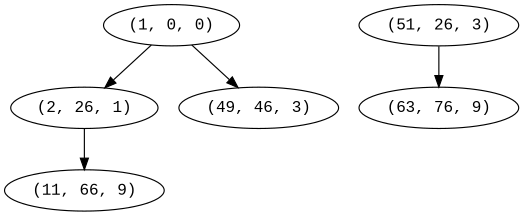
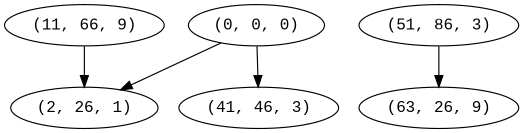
(172, 25) -> (256, 25)
(439, 25) -> (439, 25)
(259, 108) -> (259, 108)
(439, 108) -> (439, 108)
(84, 144) -> (84, 61)
